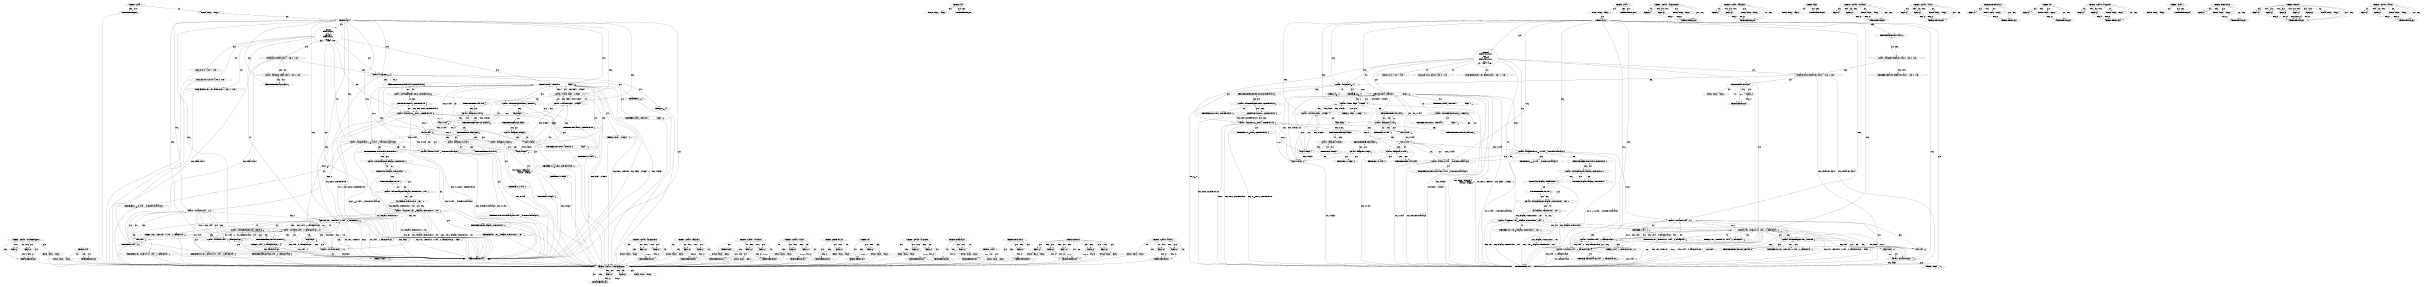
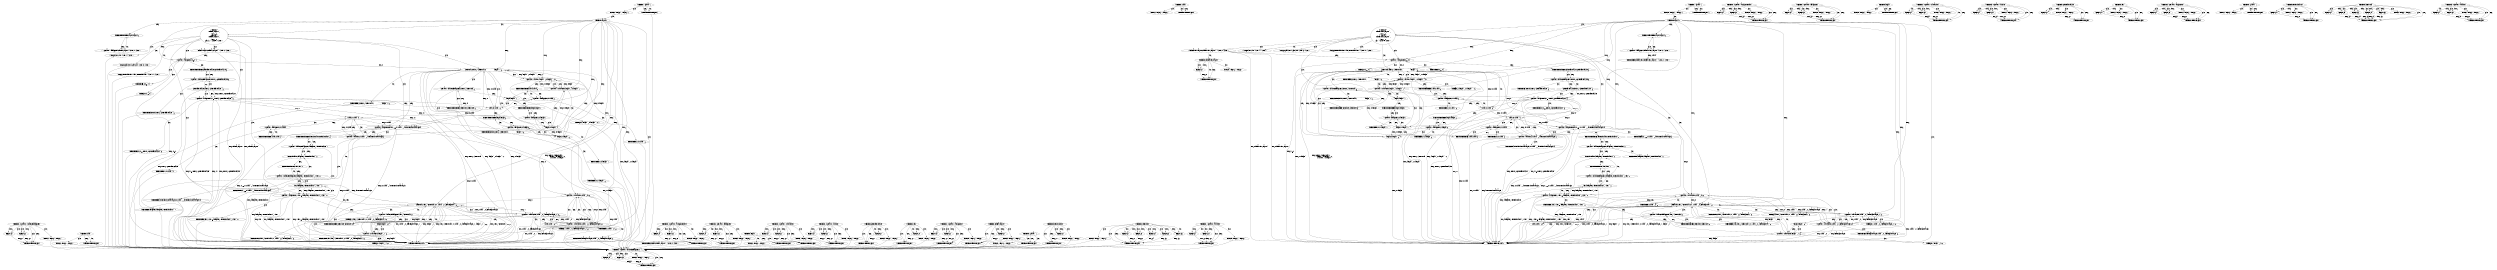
(284, 66) -> none
(1857, 66) -> none
(279, 67) -> none
none -> (660, 243)
